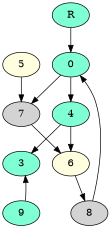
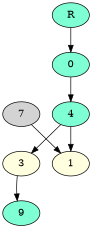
(21, 65) -> none
(49, 87) -> none
(21, 164) -> (21, 164)
(71, 164) -> (71, 164)
(26, 192) -> (17, 185)
(89, 213) -> none
